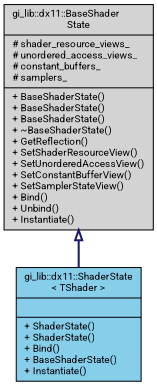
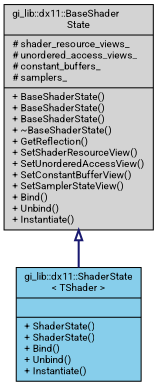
(71, 360) -> (48, 360)
